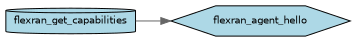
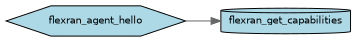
(148, 21) -> (198, 21)
